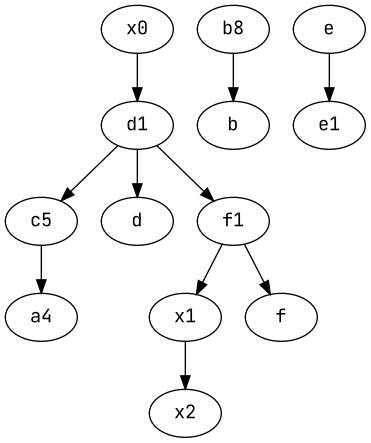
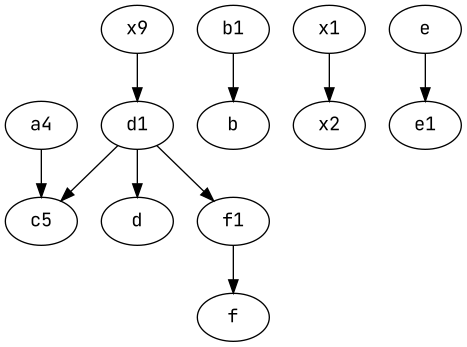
(137, 29) -> (137, 29)
(233, 29) -> (233, 29)
(41, 263) -> (41, 167)
(212, 263) -> none
